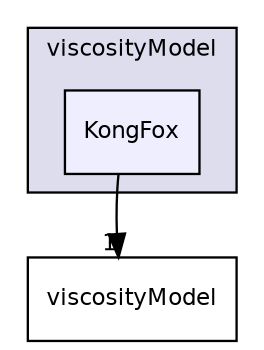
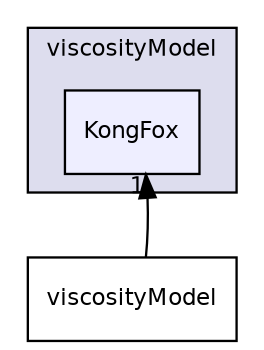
(117, 207) -> (148, 228)
